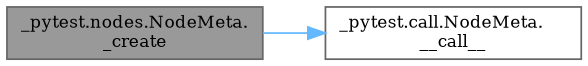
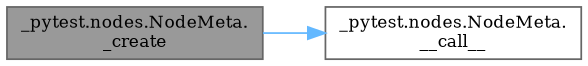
(453, 33) -> (453, 33)
